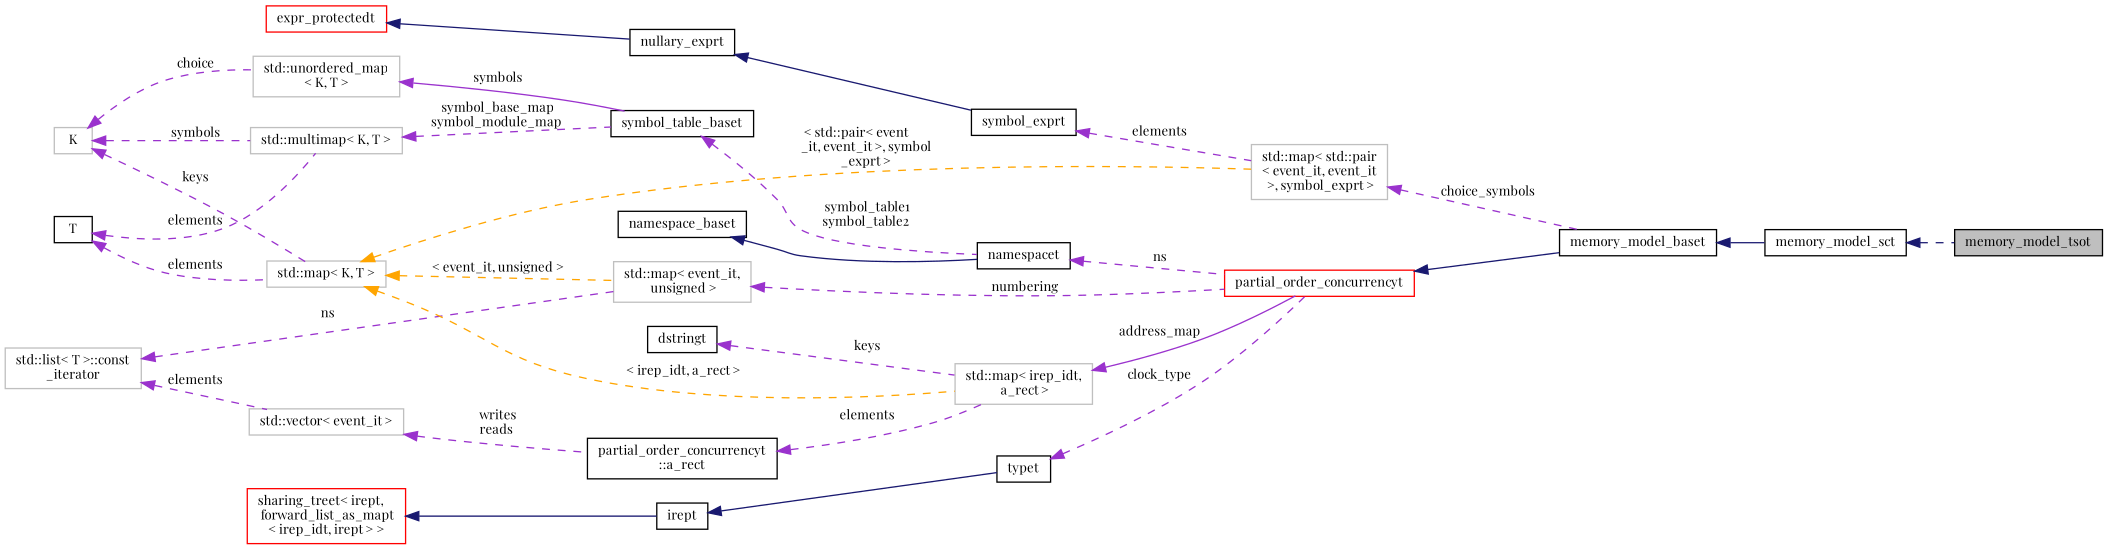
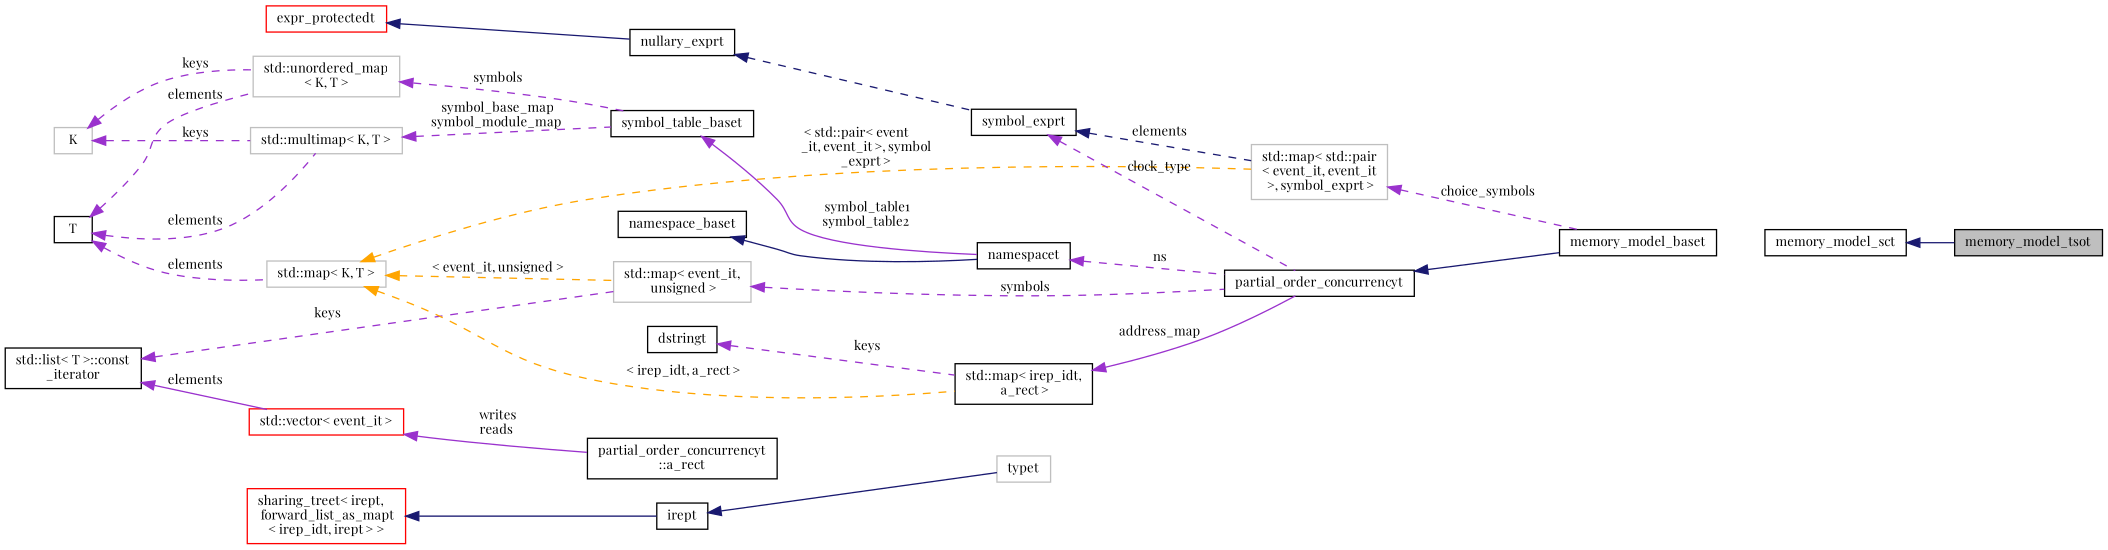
(194, 64) -> (194, 64)
(859, 84) -> (859, 84)
(519, 94) -> (519, 94)
none -> (160, 129)
(194, 133) -> (194, 133)
(1170, 147) -> (1170, 147)
(207, 205) -> none
(826, 238) -> (826, 238)
(1747, 243) -> none
(1937, 243) -> (1937, 243)
(1319, 283) -> (1319, 283)
(1024, 288) -> (1024, 288)
(326, 314) -> (326, 314)
(73, 368) -> (73, 368)
(1024, 384) -> (1024, 384)
(1193, 388) -> (1177, 206)
(211, 397) -> (211, 397)
(326, 422) -> (326, 422)
(889, 434) -> none
(502, 445) -> (502, 445)
(1024, 469) -> (1024, 469)
